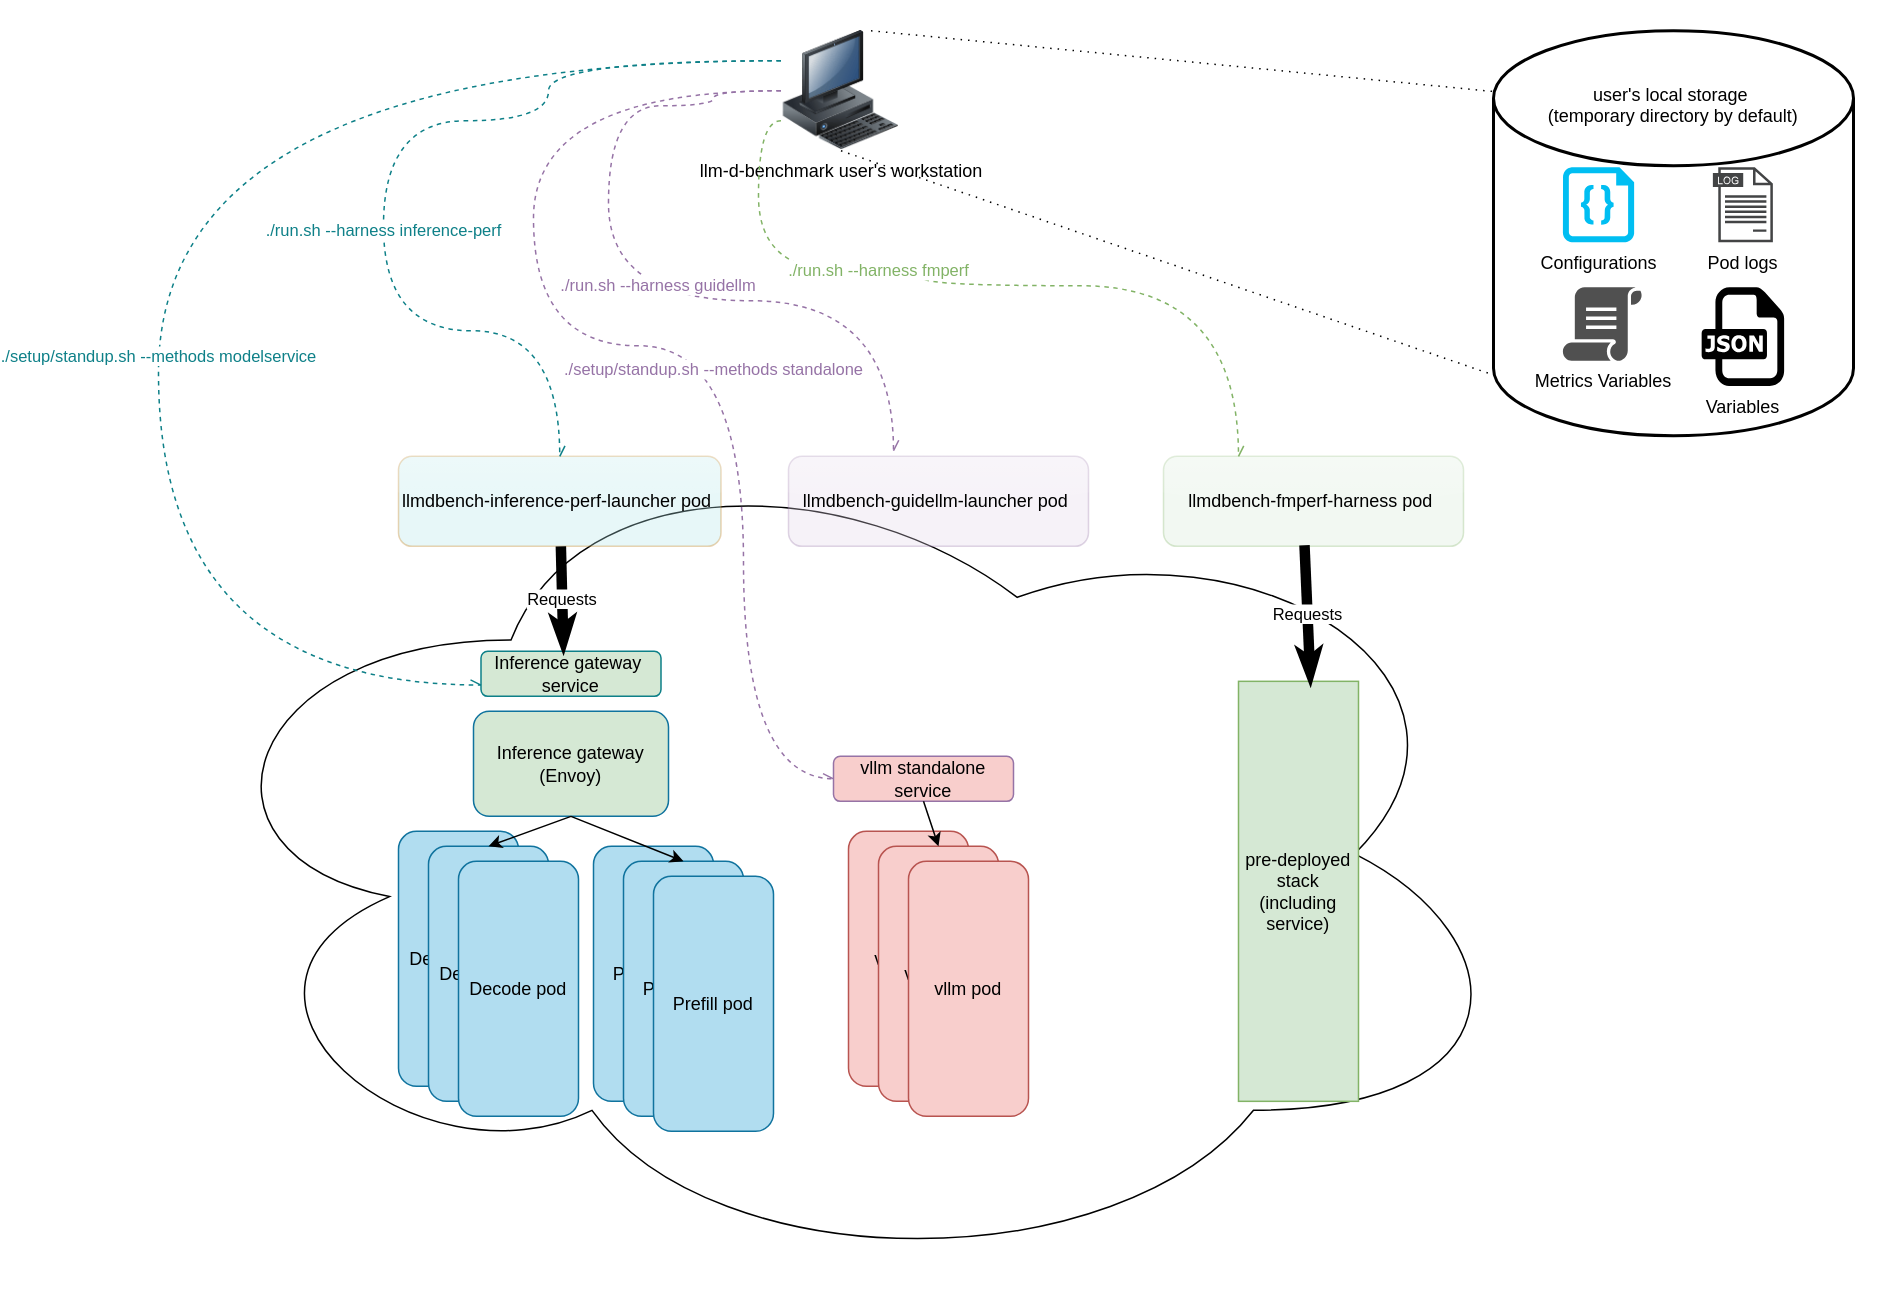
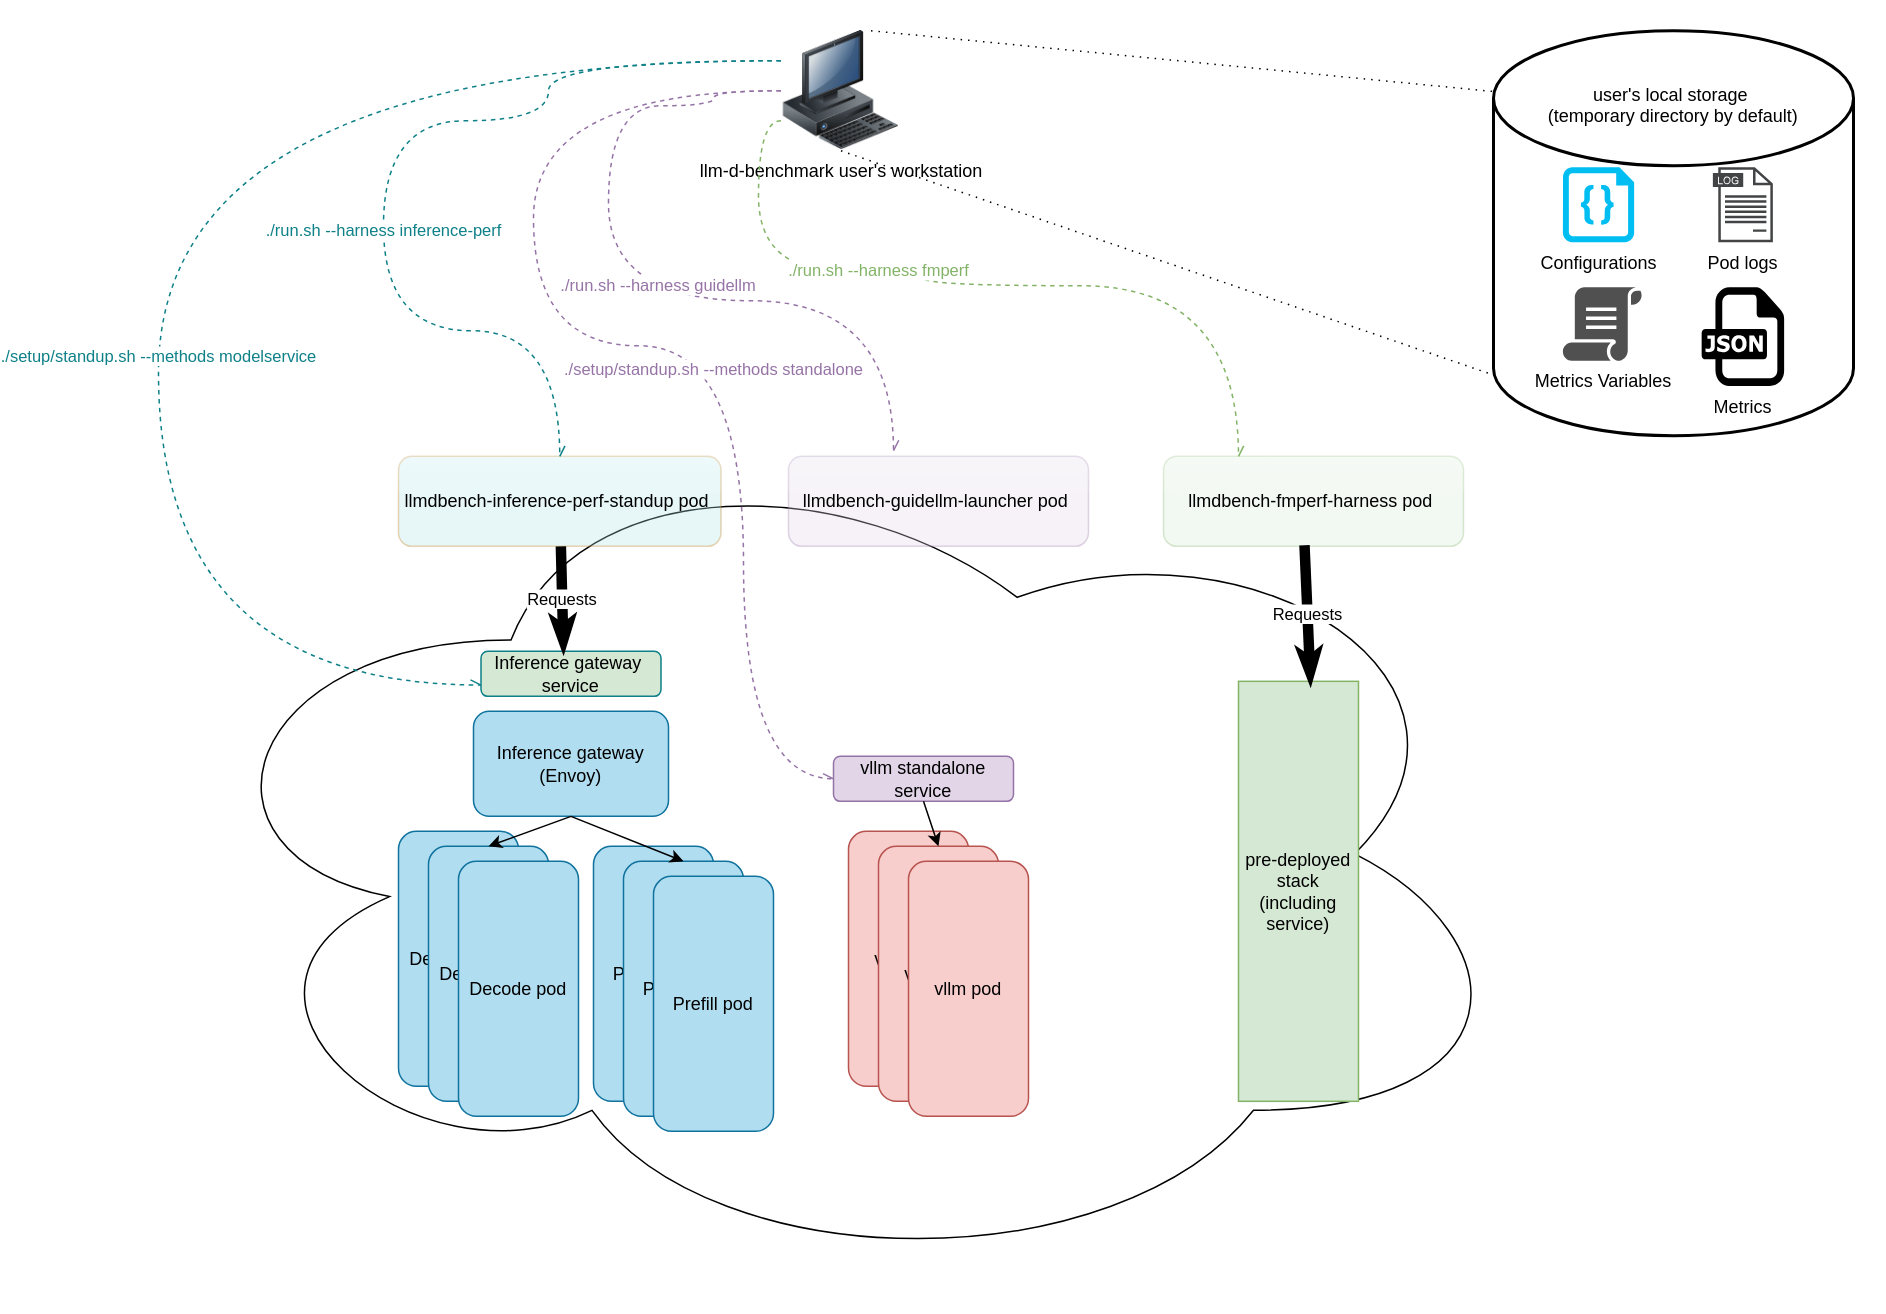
(1743, 408) -> (1743, 408)
(560, 502) -> (560, 502)
(571, 764) -> (571, 764)
(923, 779) -> (923, 779)
